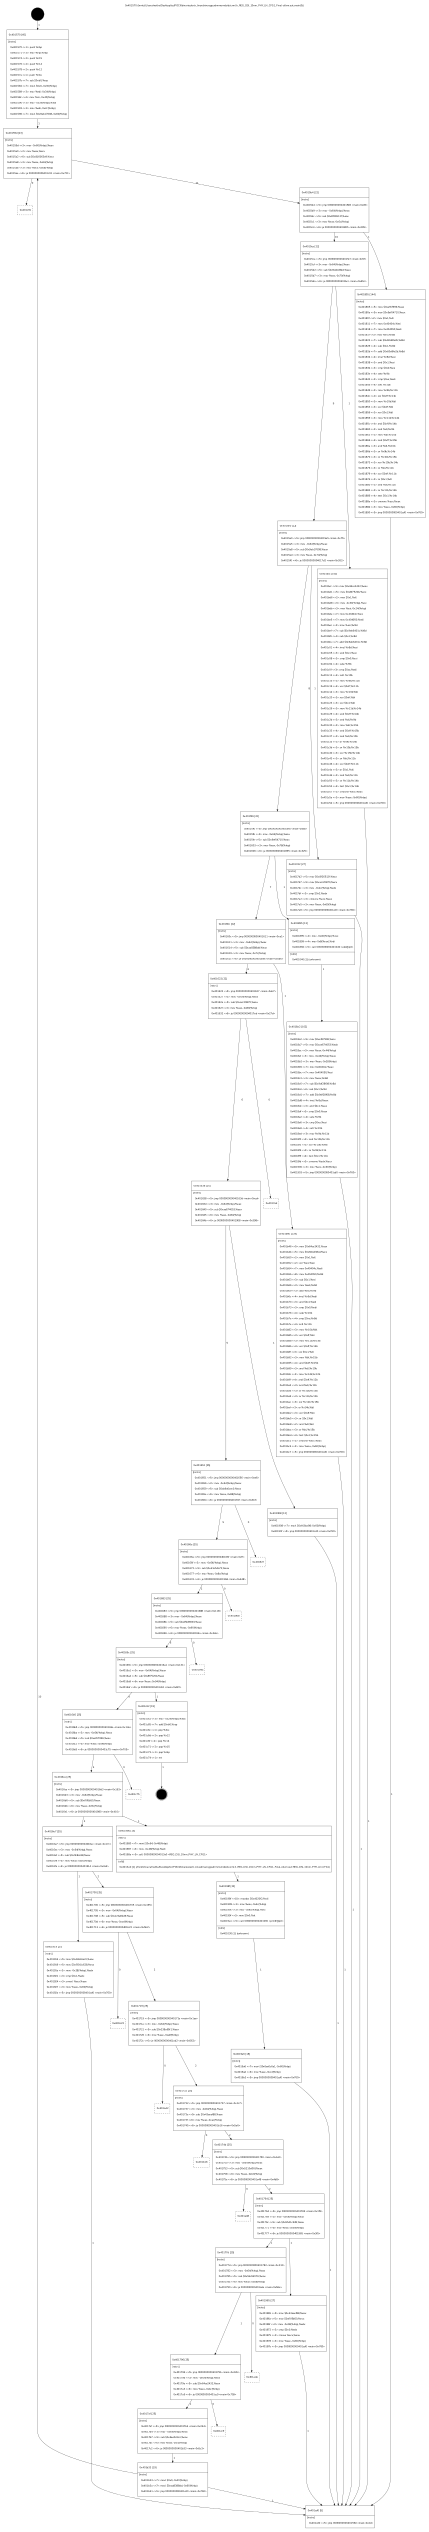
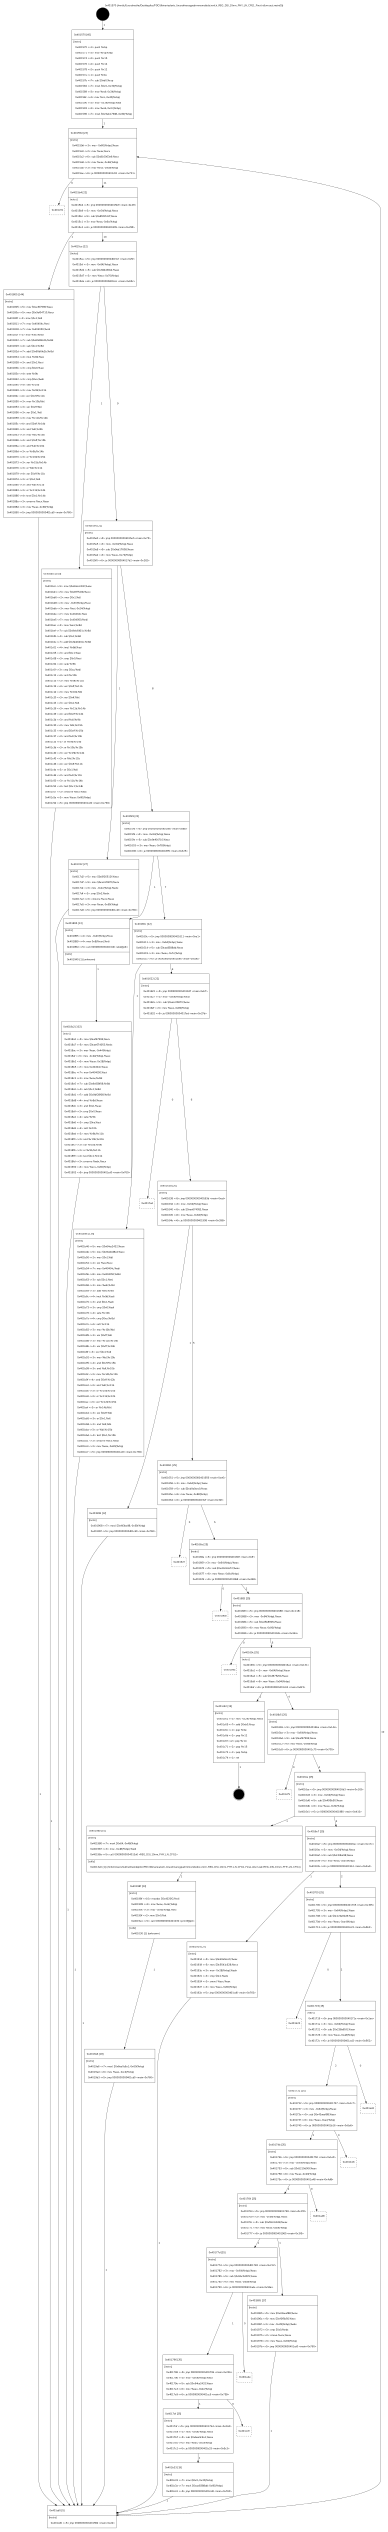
(38, 1362) -> (381, 1355)
